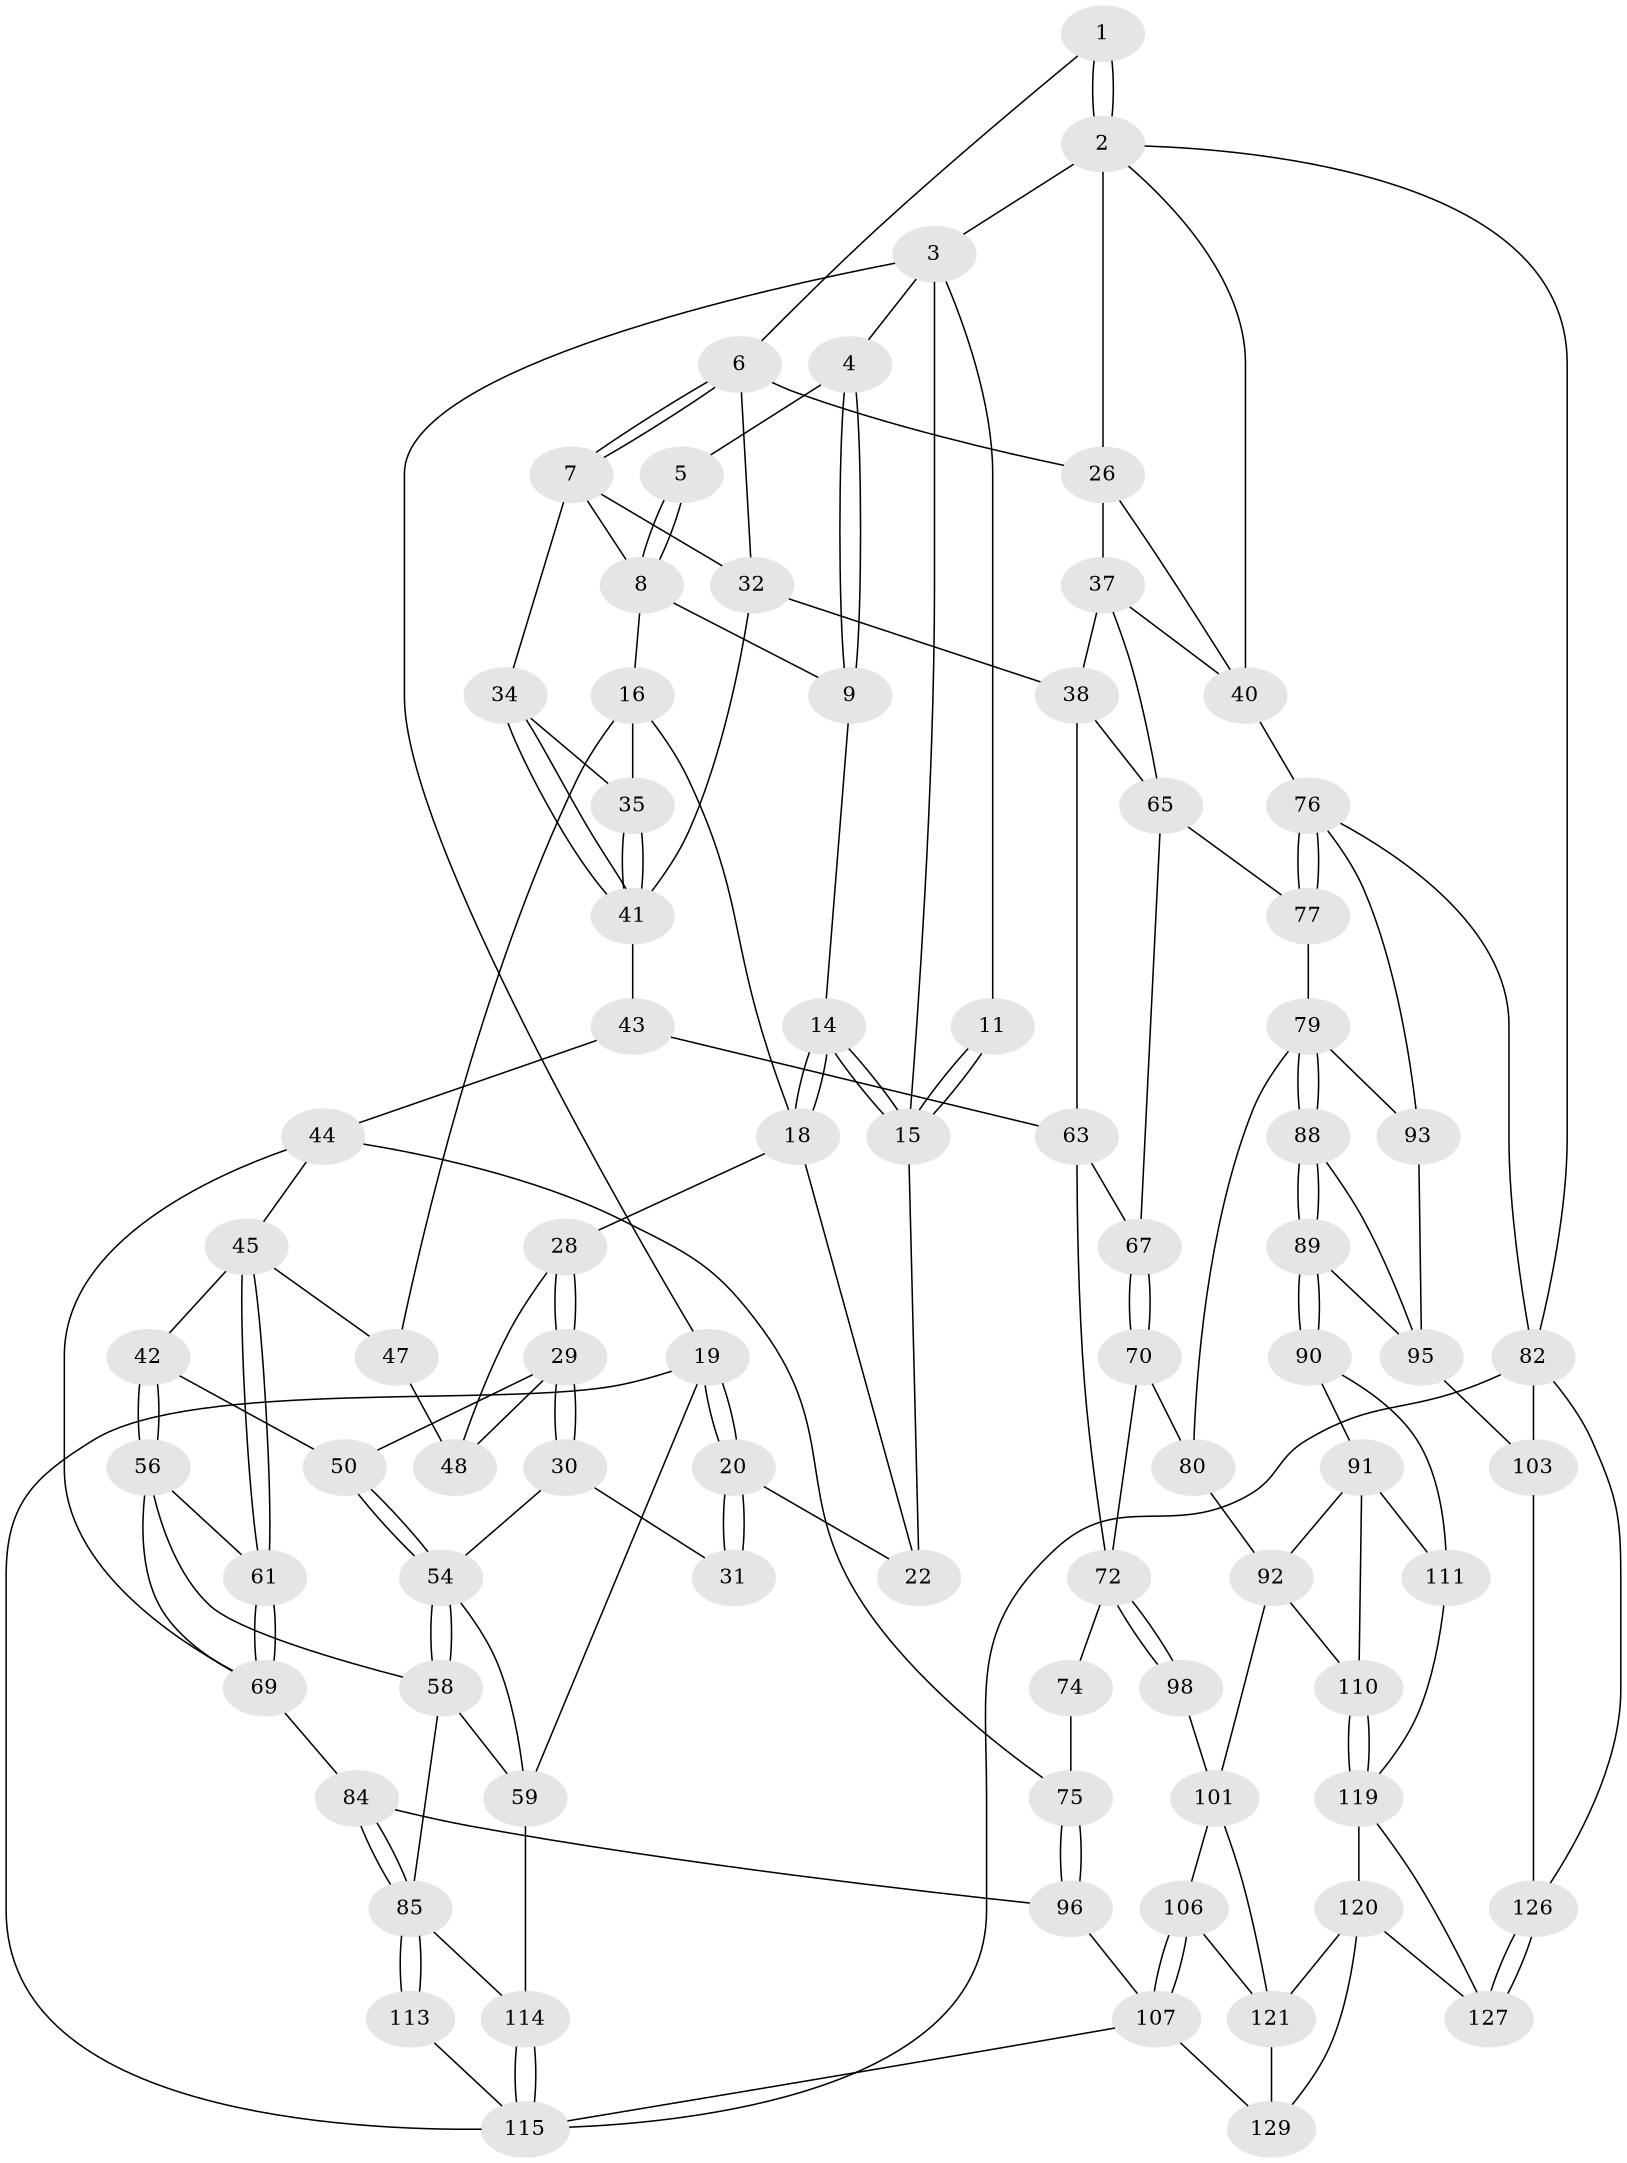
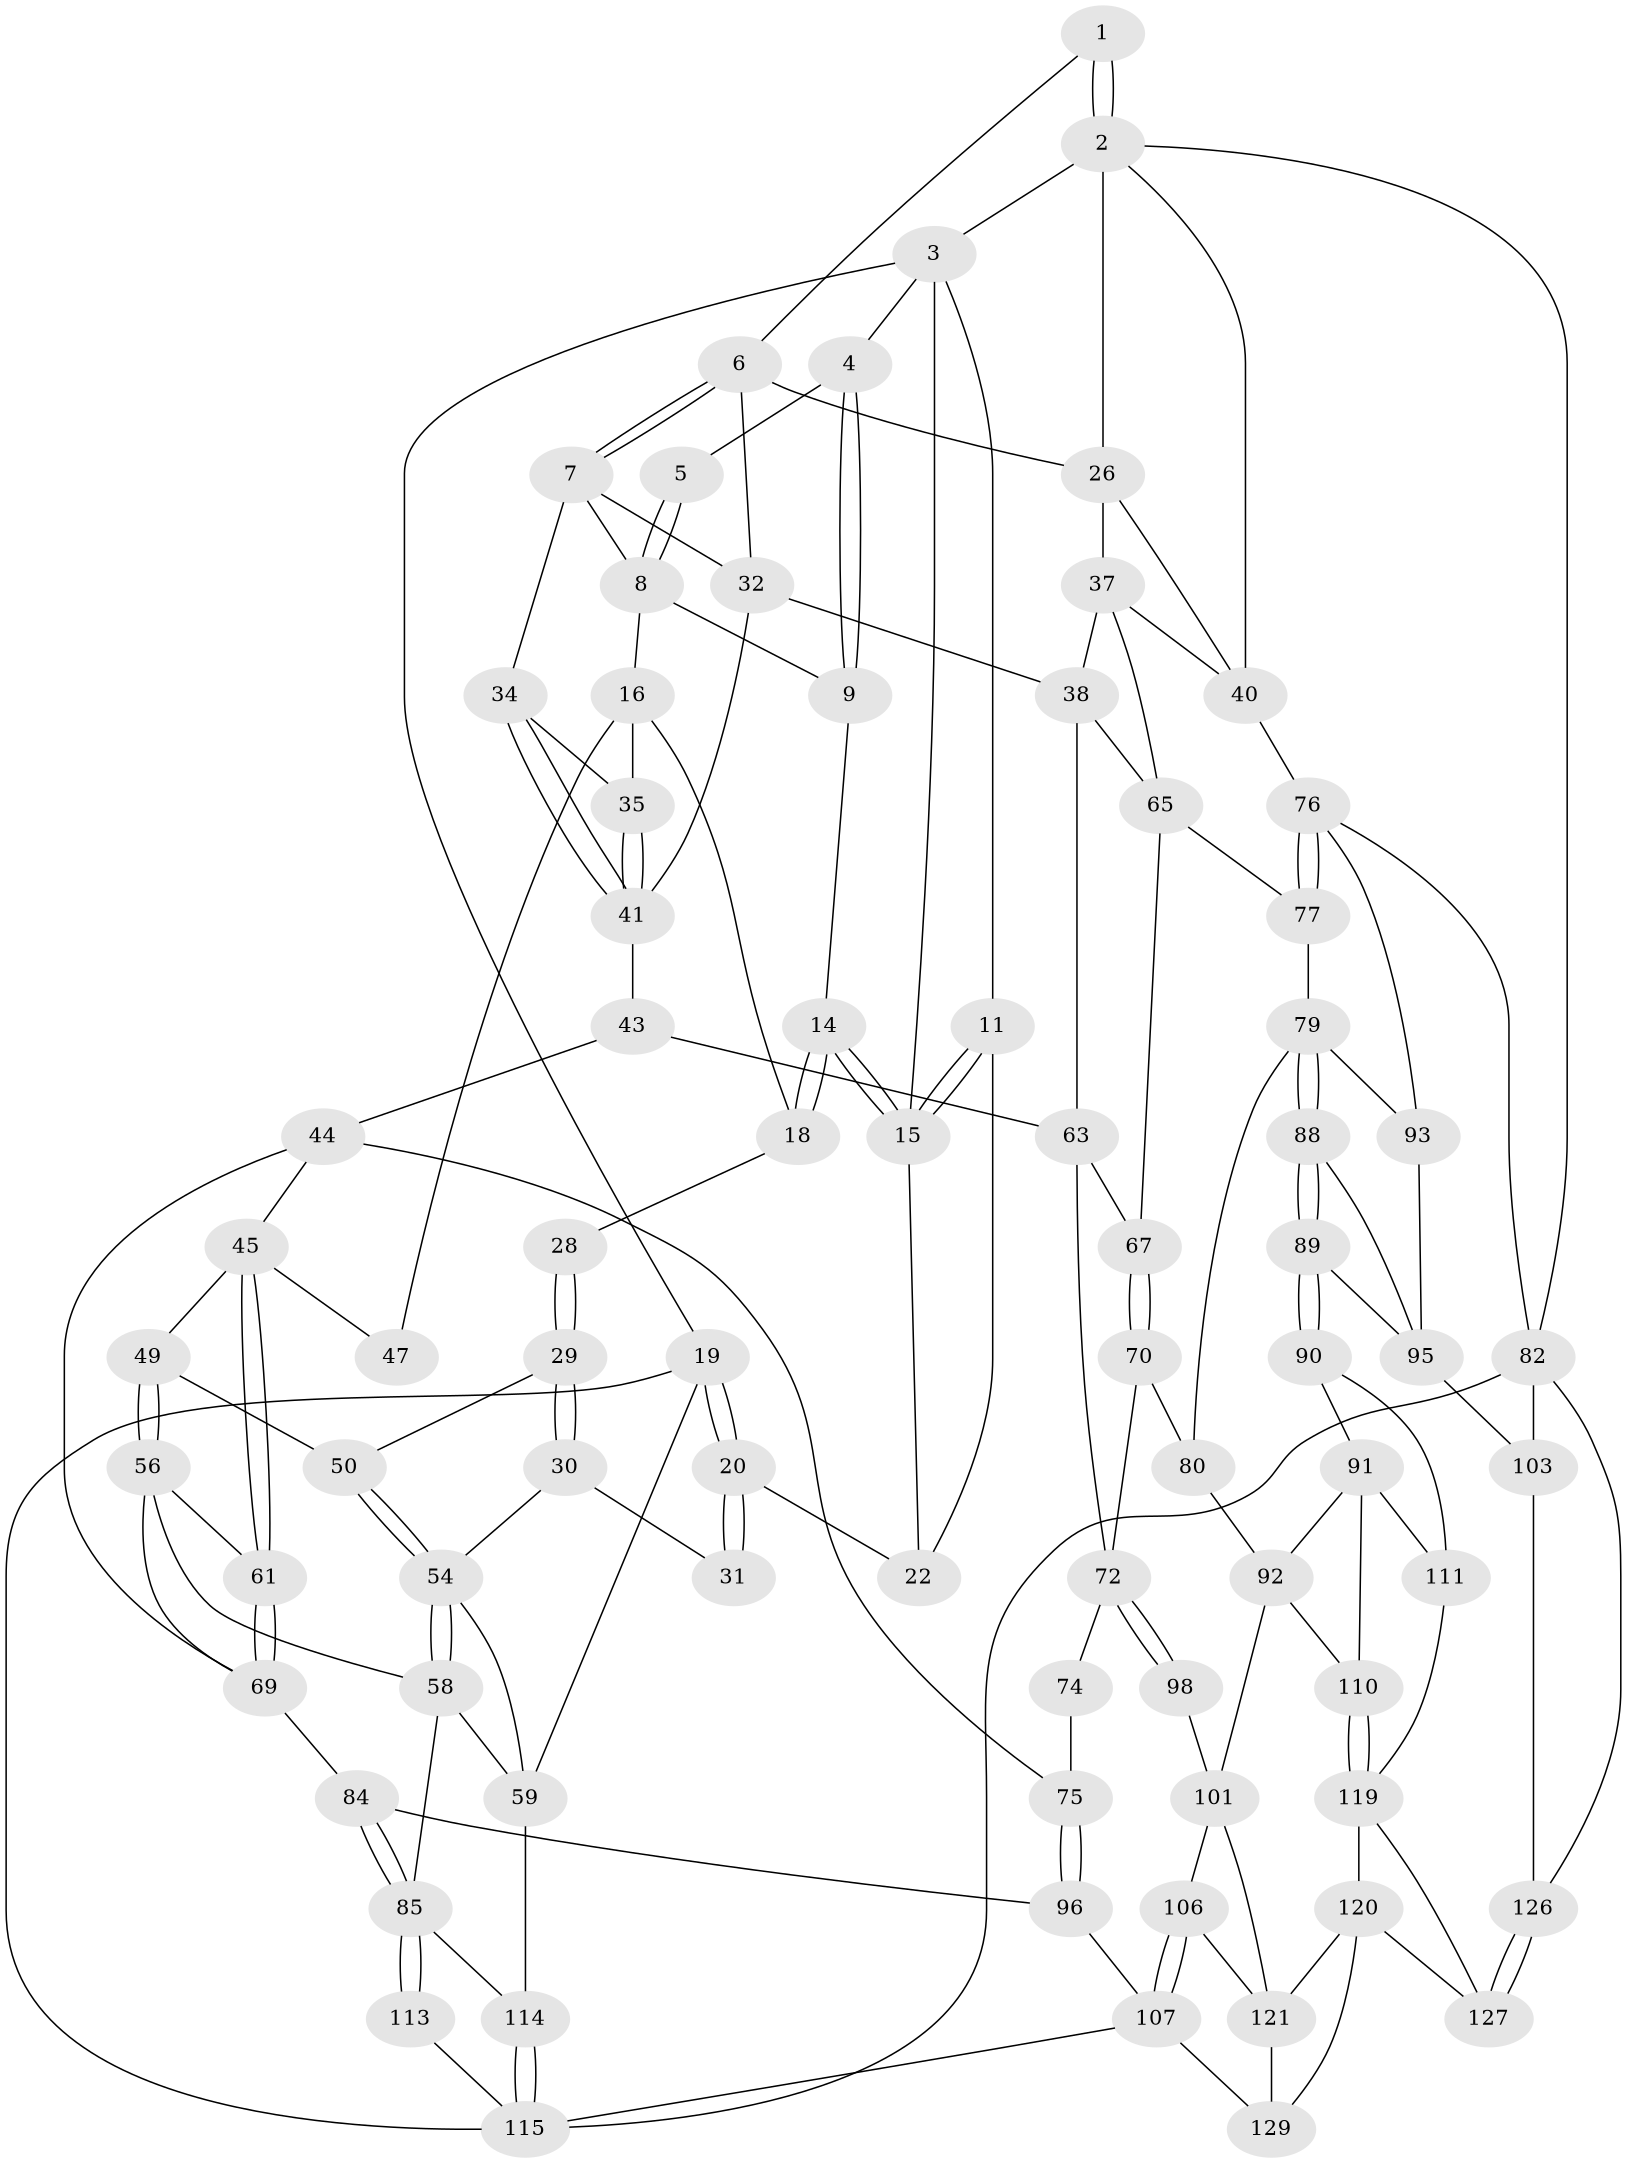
(149, 1357) -> (149, 1357)
(859, 1357) -> (993, 1308)
(455, 1468) -> none
